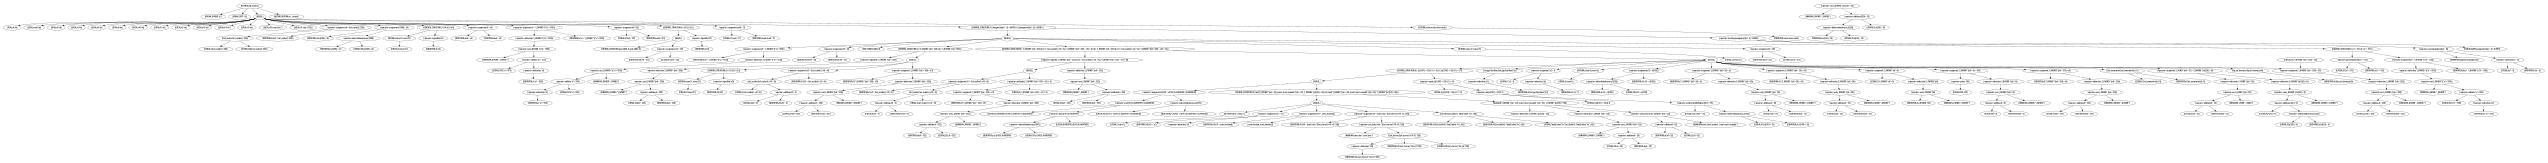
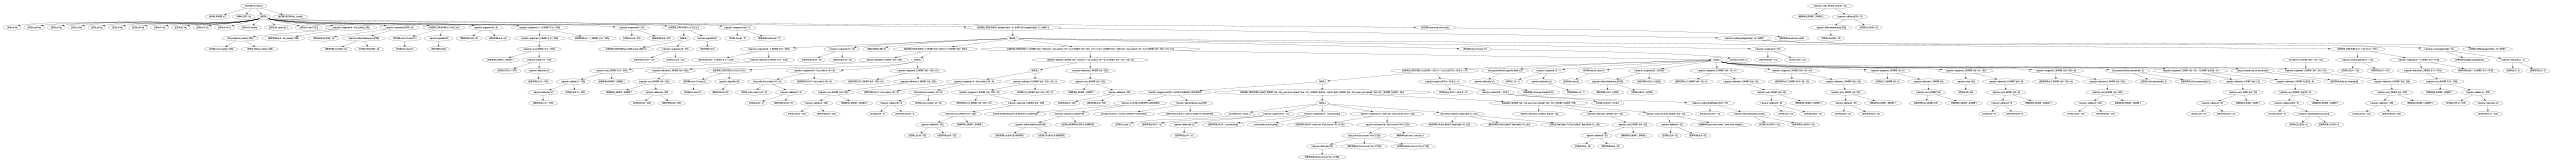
(247, 28) -> (249, 28)
(1822, 38) -> none
none -> (1184, 136)
